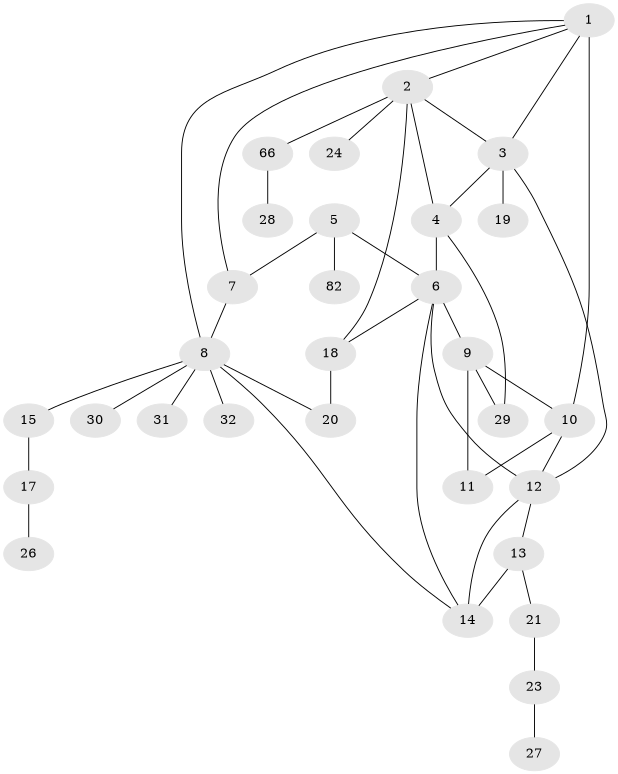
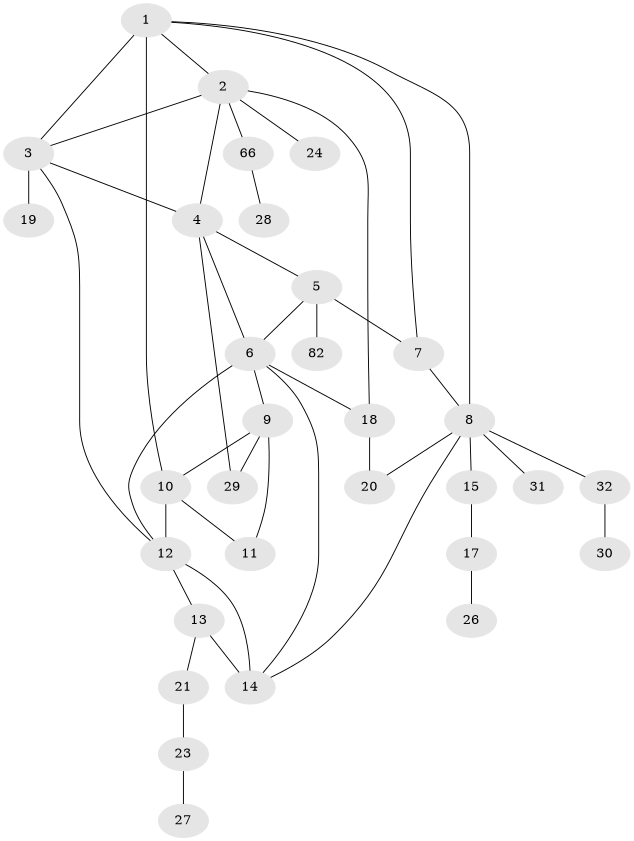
none -> (257, 254)
(150, 387) -> (605, 521)
